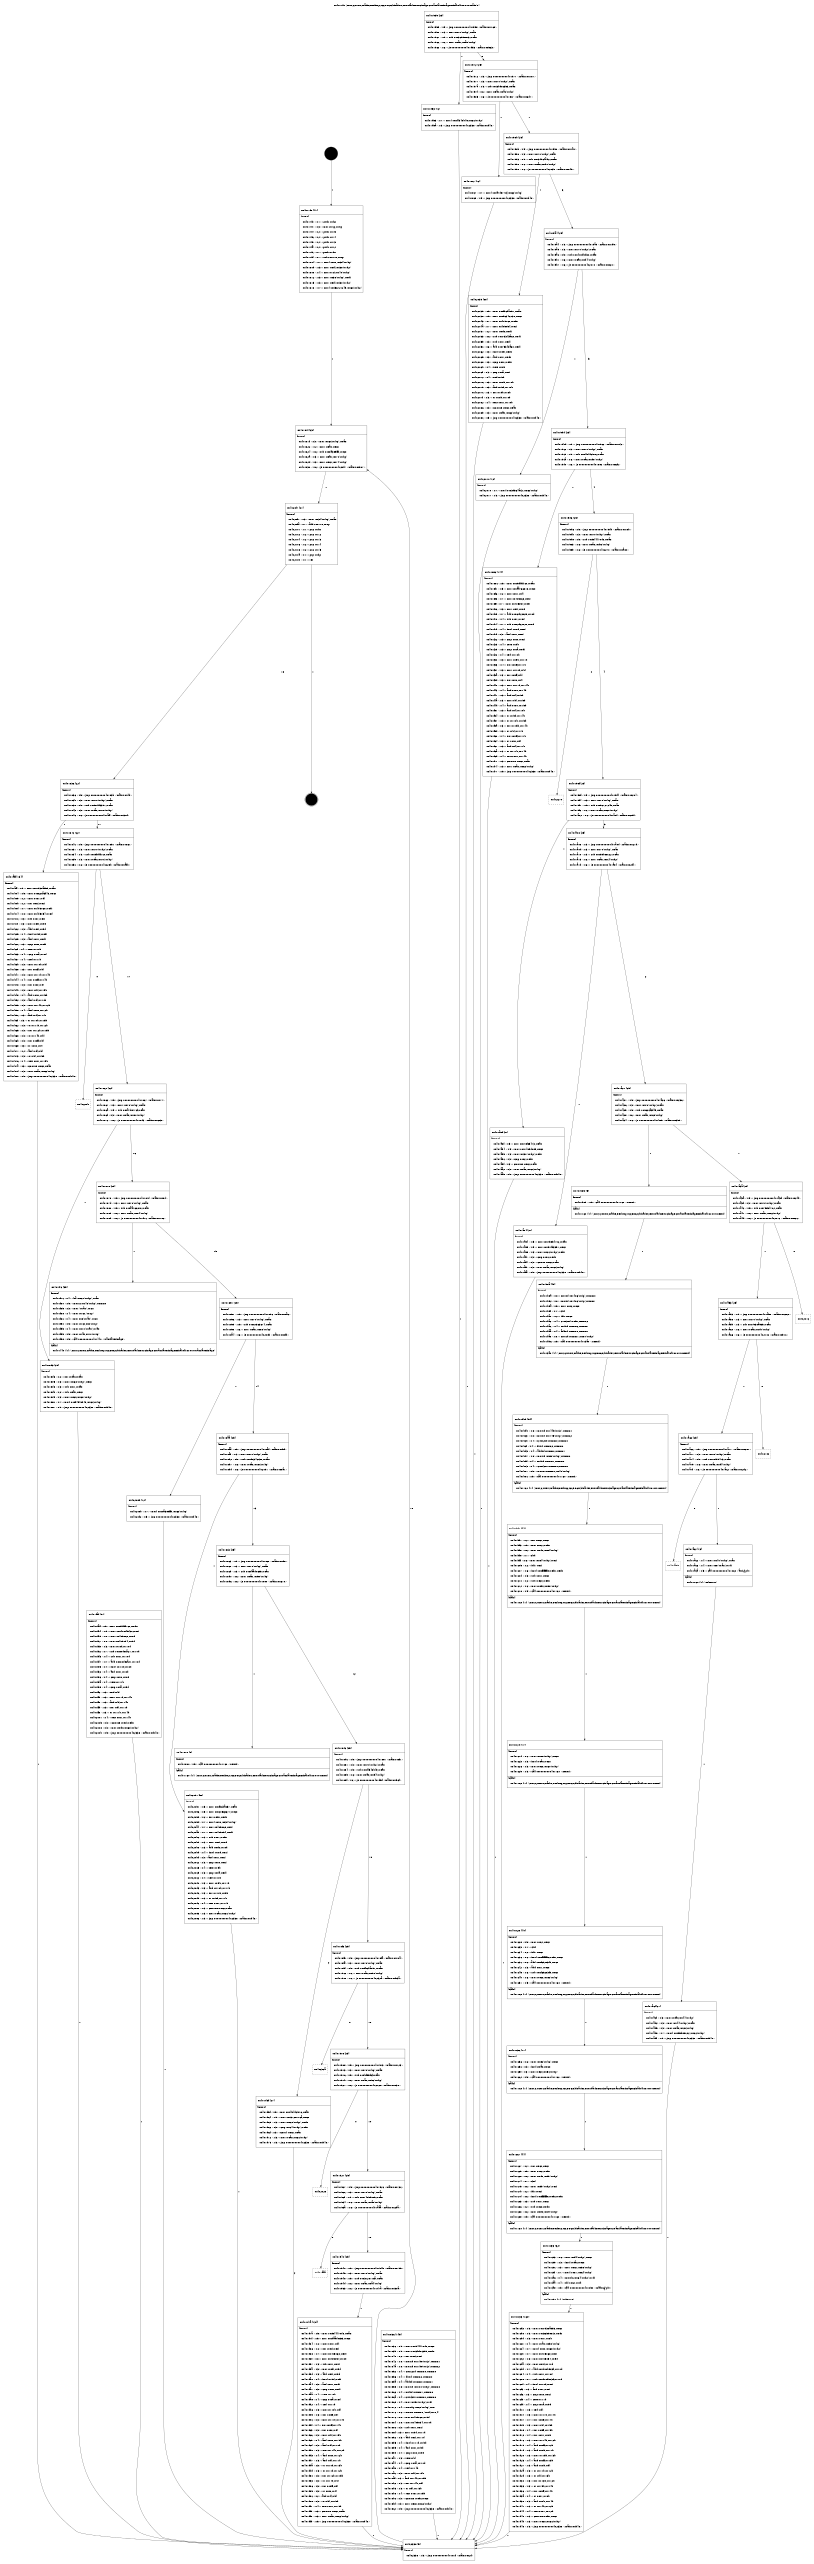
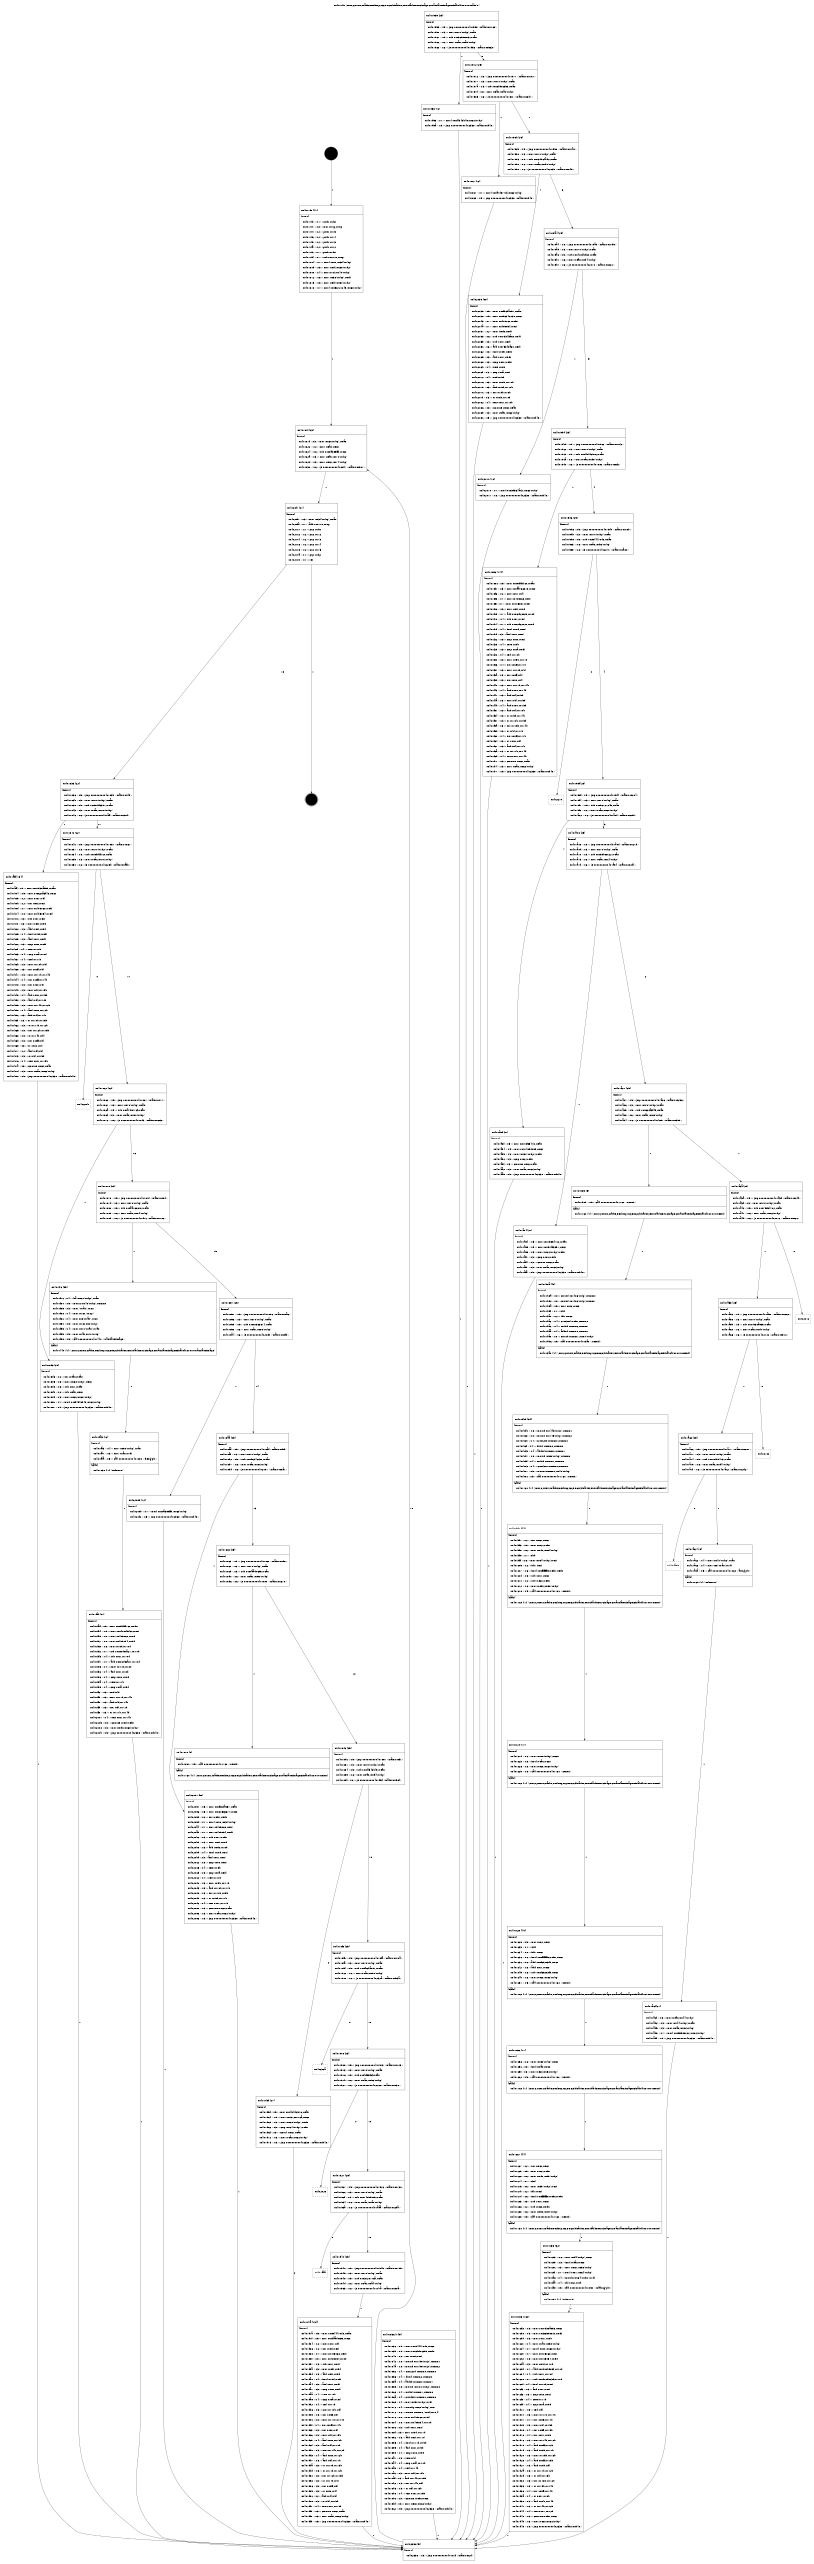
none -> (124, 1454)
